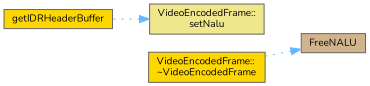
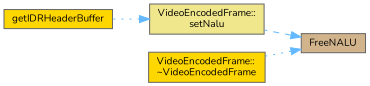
none -> (278, 33)
